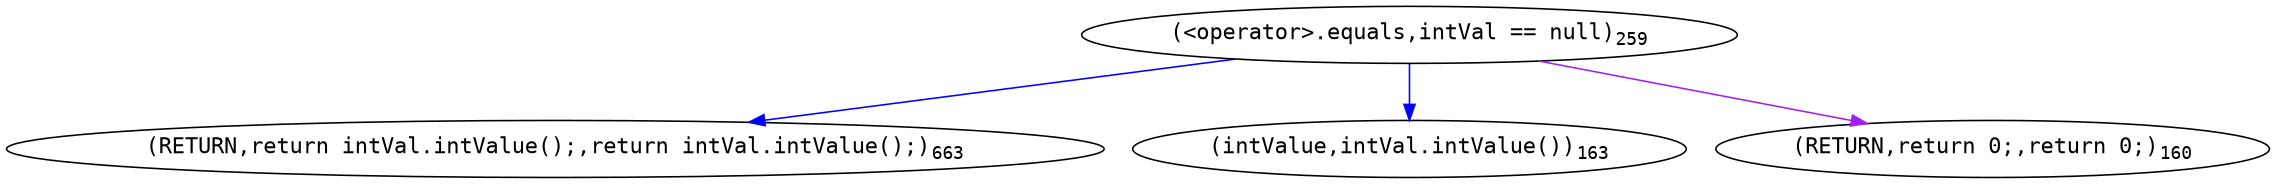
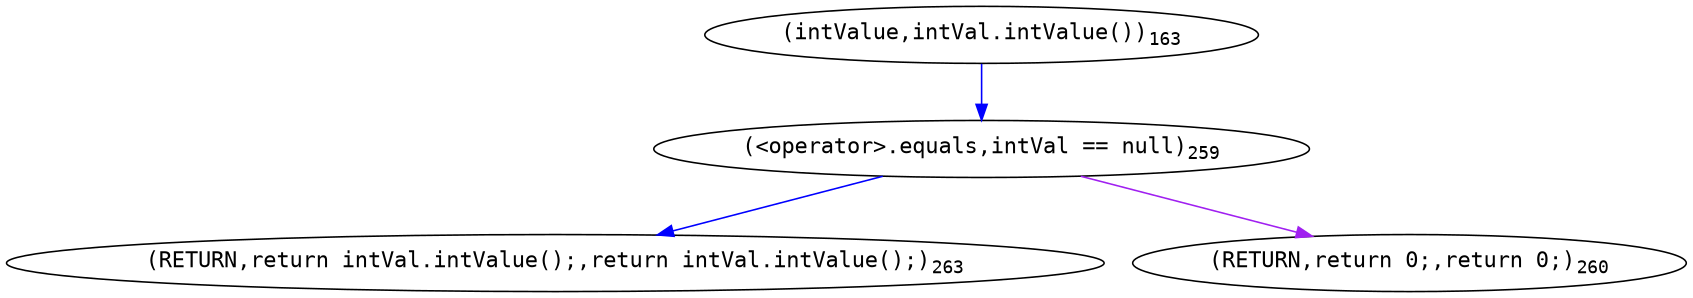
(1409, 84) -> (982, 84)
(948, 147) -> (948, 261)
(2176, 147) -> (1593, 261)
